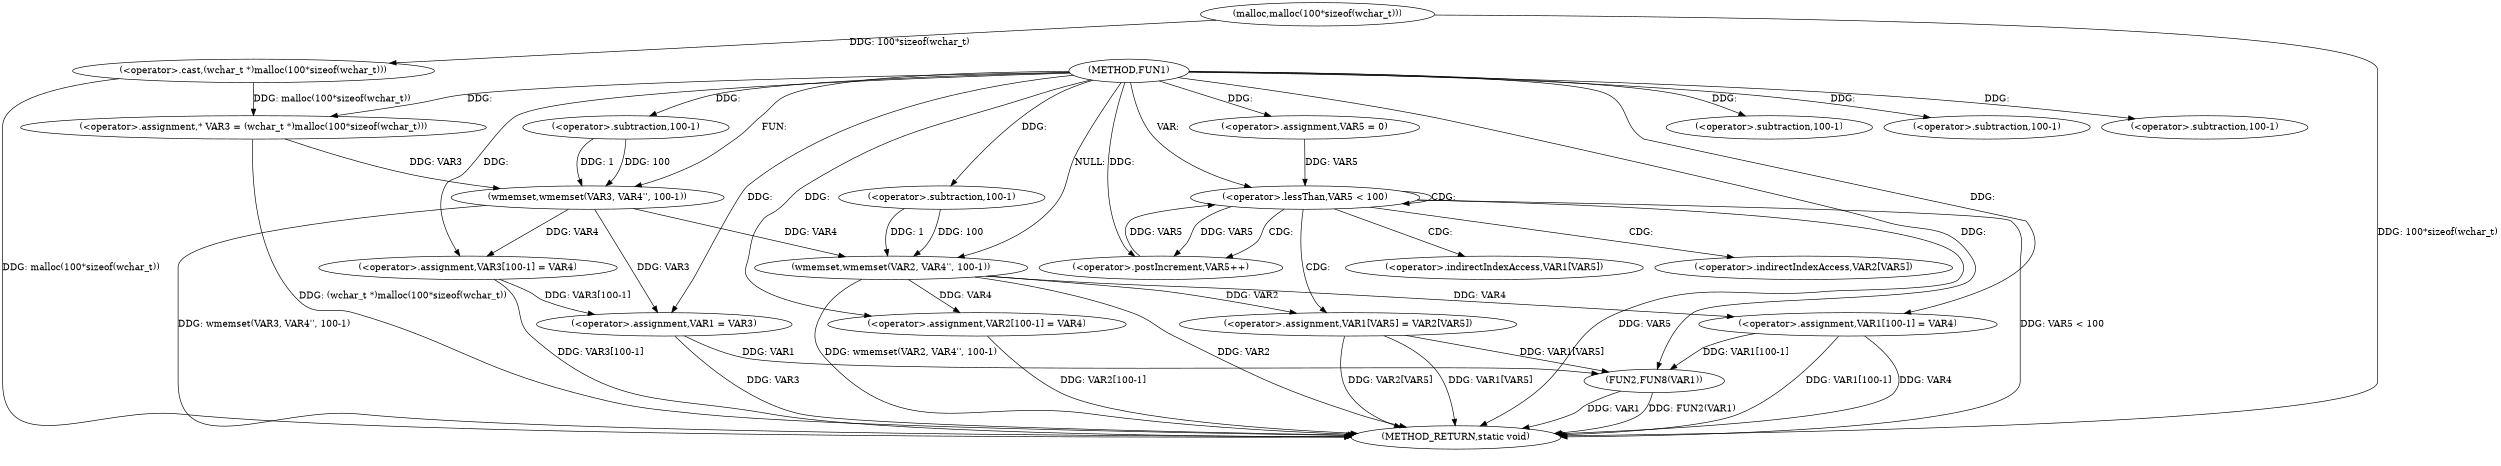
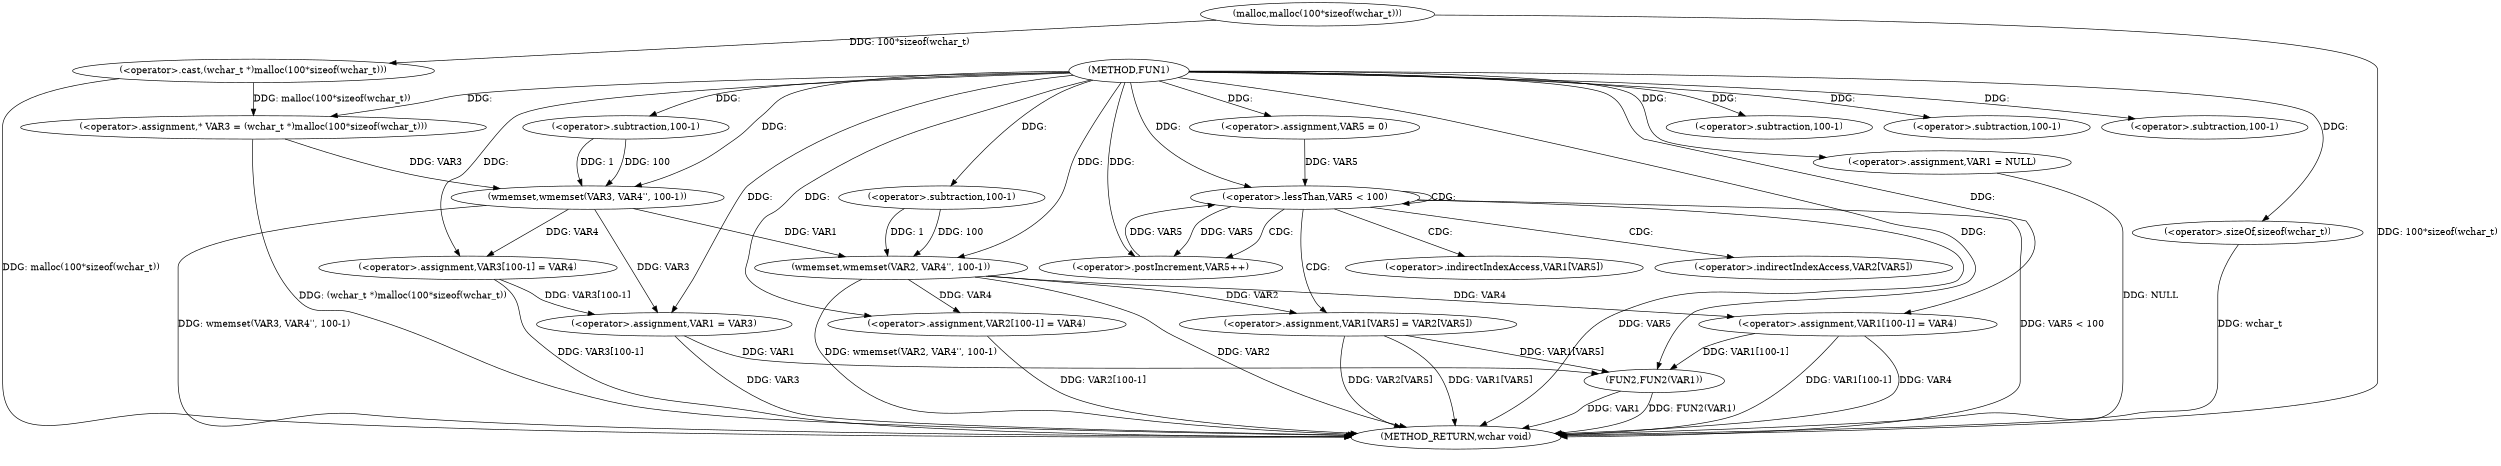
(776, 127) -> (776, 127)
(1170, 127) -> (1170, 127)
(1092, 162) -> (1092, 162)
none -> (1942, 162)
(811, 233) -> (811, 233)
none -> (2248, 233)
(1654, 381) -> (1654, 381)
(1456, 437) -> (1456, 437)
